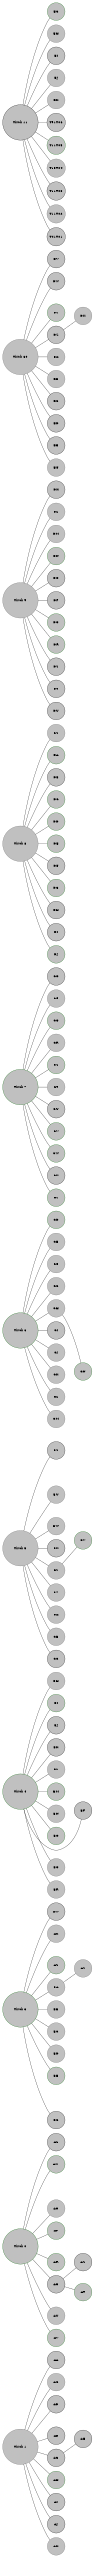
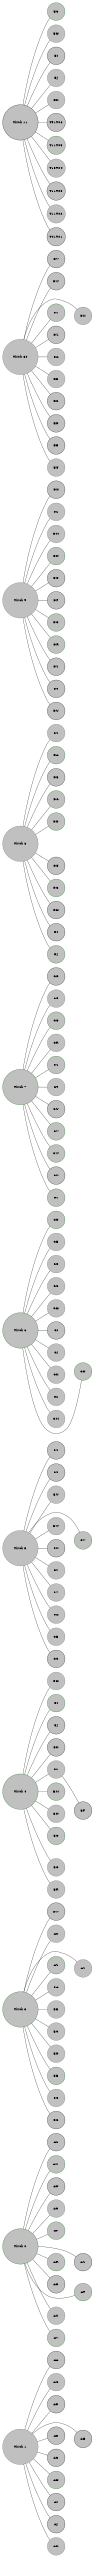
(70, 325) -> (44, 304)
(56, 844) -> none
(74, 1338) -> (43, 1425)
none -> (56, 1473)
(70, 1555) -> (55, 1512)
(50, 1849) -> (71, 1789)
(70, 1978) -> (44, 1957)
none -> (56, 2098)
none -> (56, 2186)
(70, 2273) -> (58, 2249)
(70, 2288) -> (43, 2292)
(70, 2448) -> (55, 2423)
